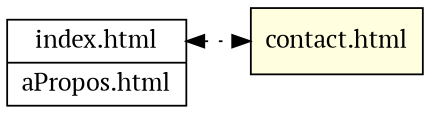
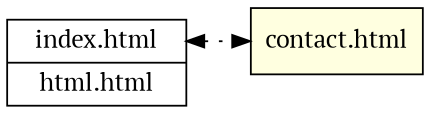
(97, 83) -> (97, 83)
